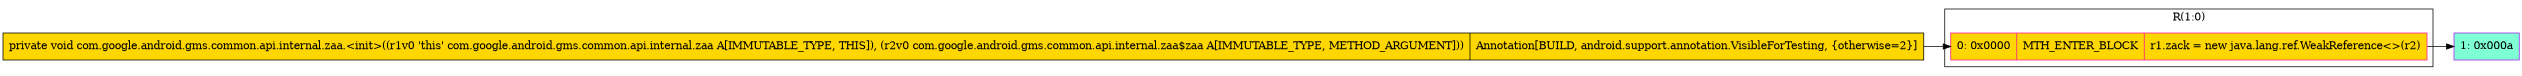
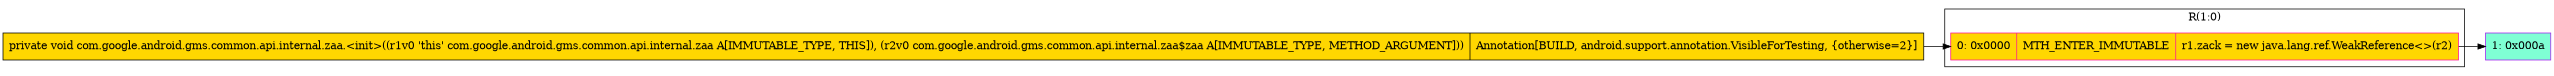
(2080, 46) -> (2096, 46)
